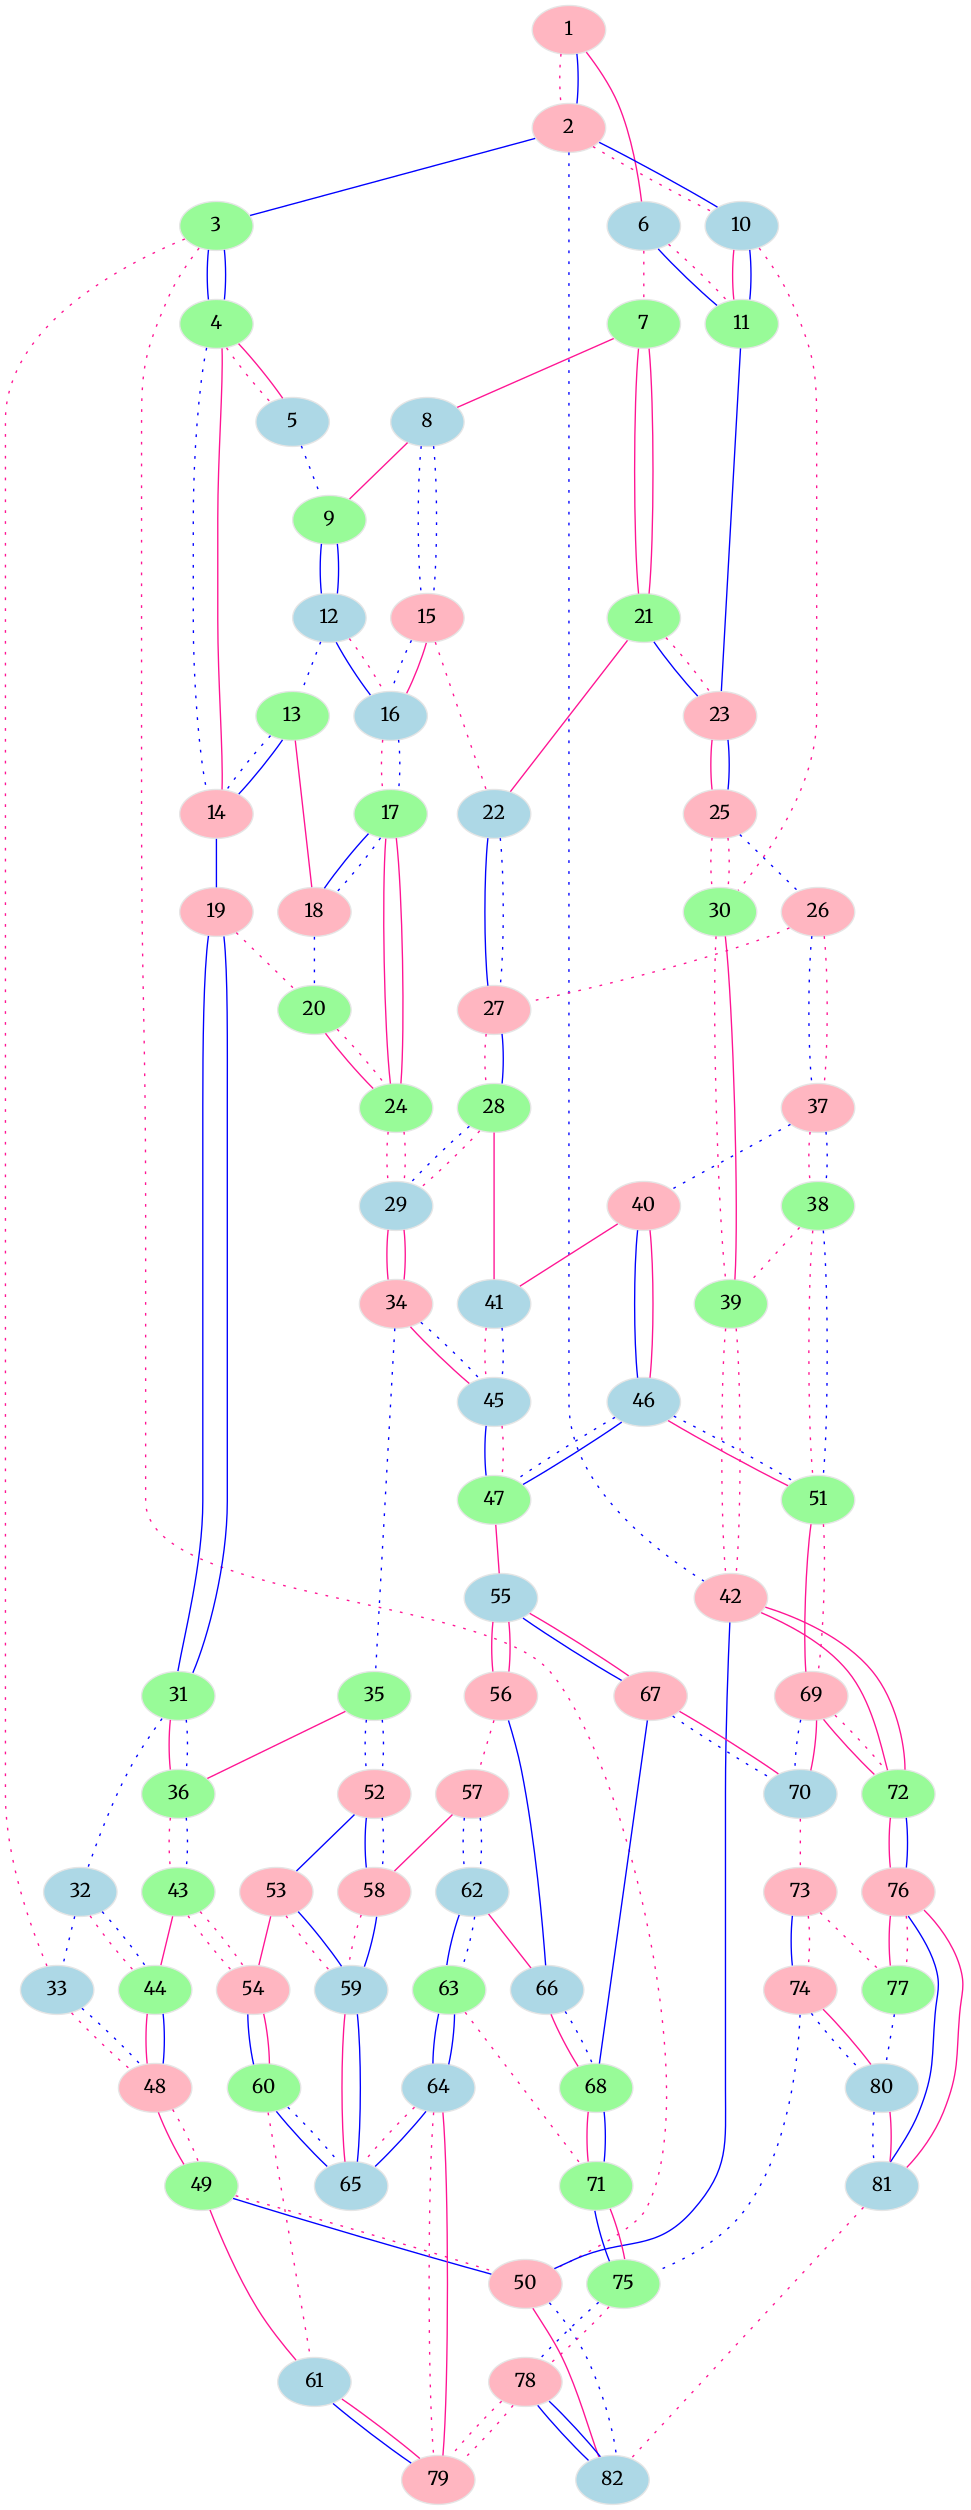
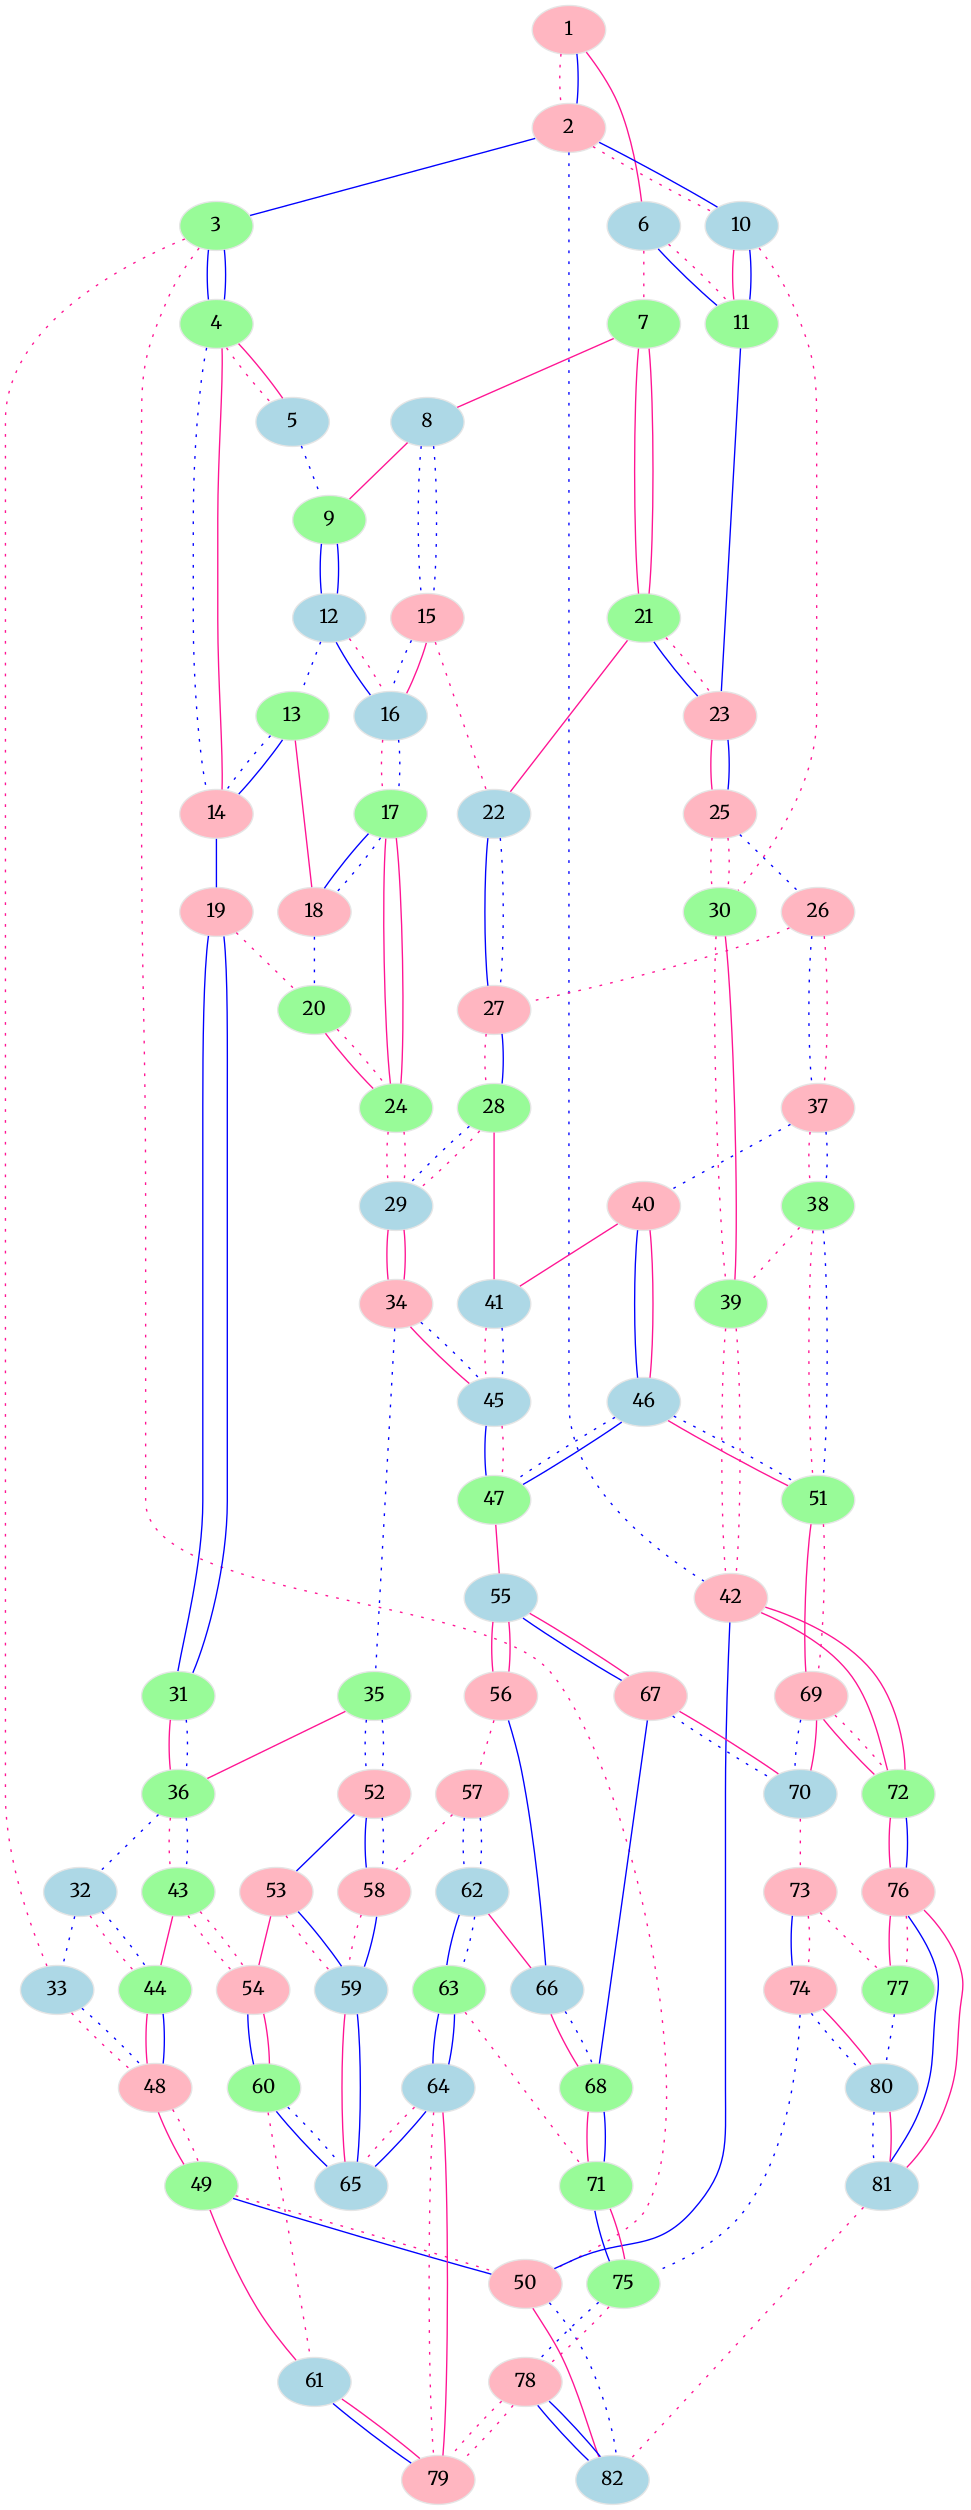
(119, 1790) -> (129, 1843)
(423, 1843) -> (423, 1843)
